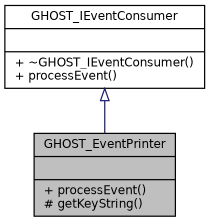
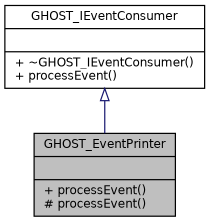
(94, 204) -> (96, 204)
